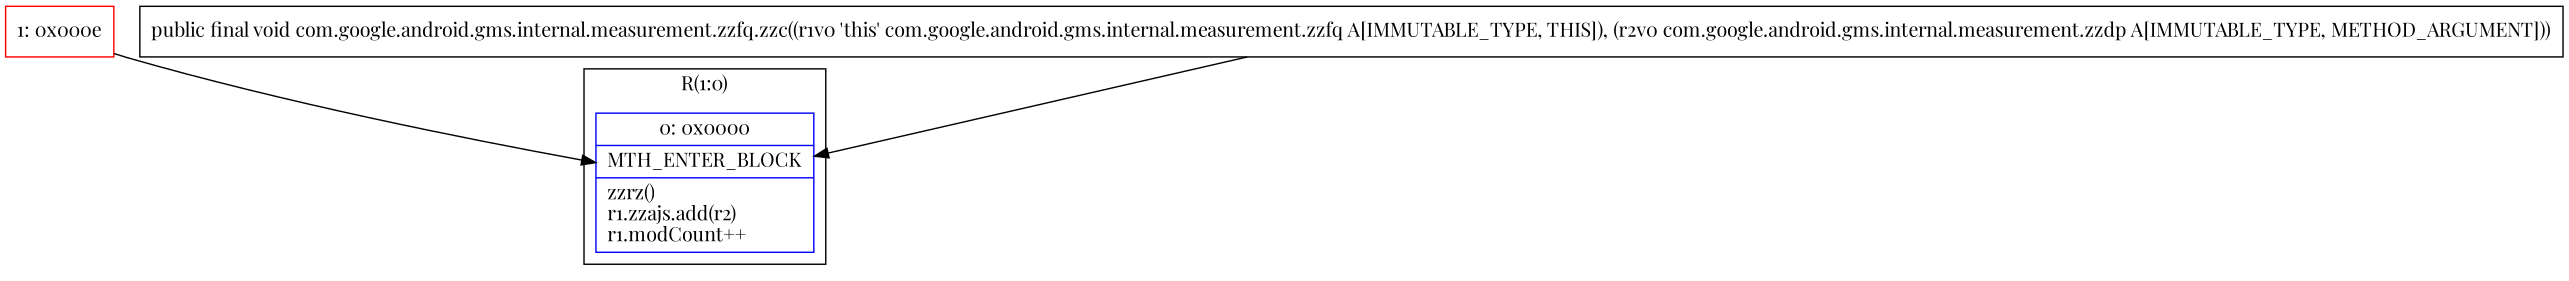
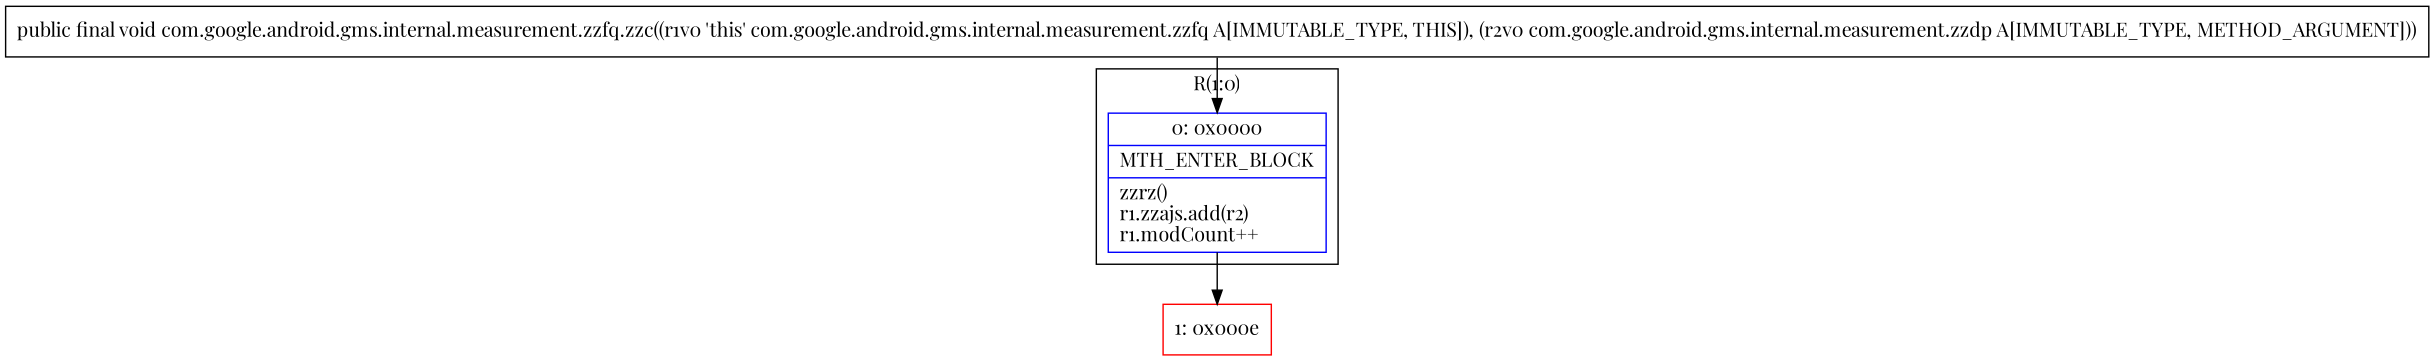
(347, 113) -> (1217, 273)
